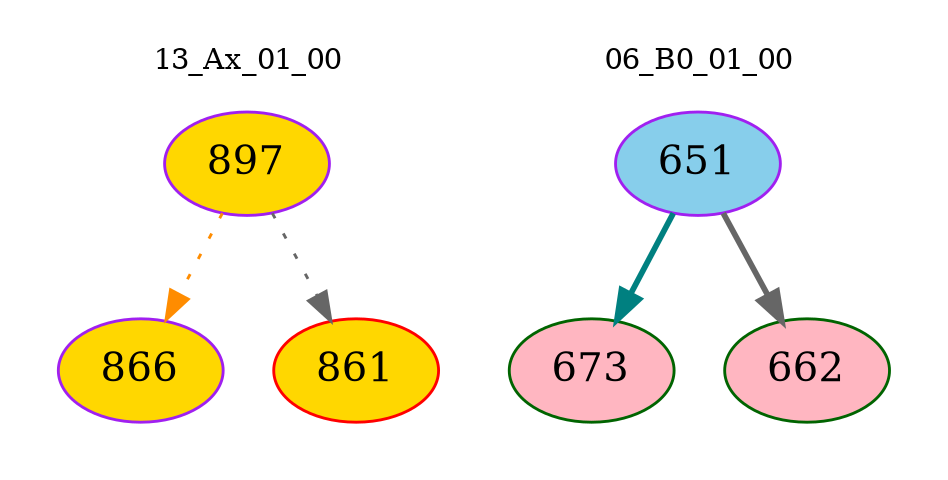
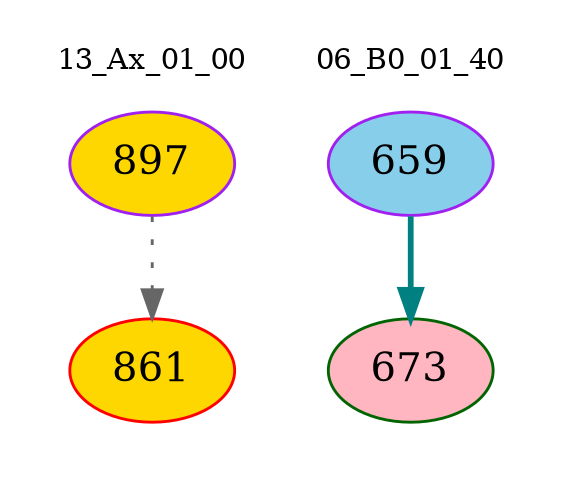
(699, 62) -> (411, 62)
(698, 164) -> (411, 164)
(141, 371) -> none
(807, 371) -> none
